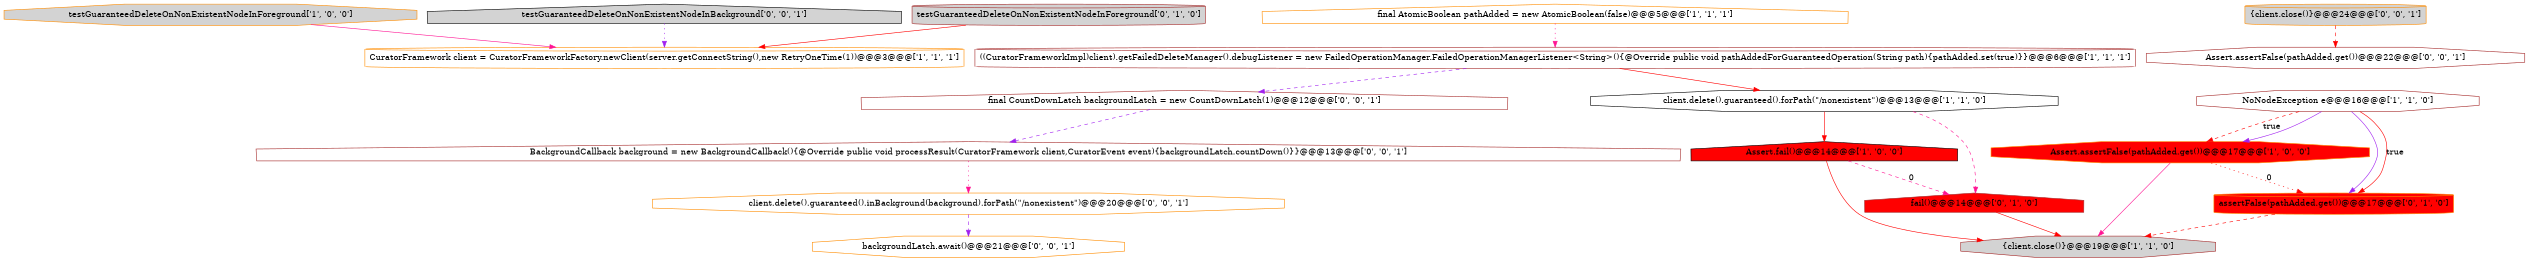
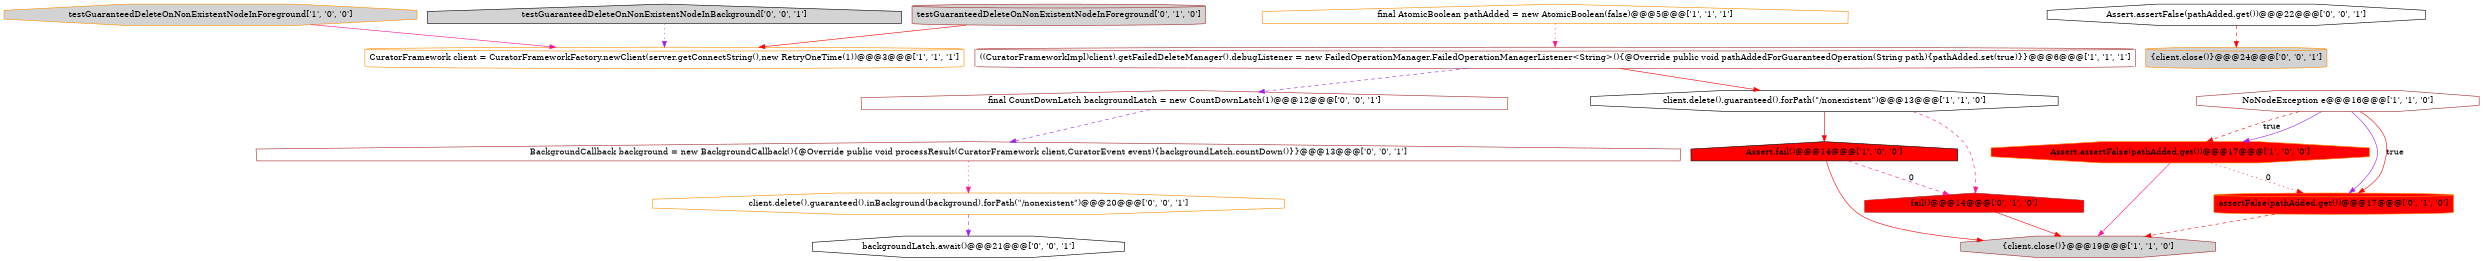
(2335, 33) -> (2236, 33)
(2335, 58) -> (2236, 15)
(968, 247) -> (968, 247)
